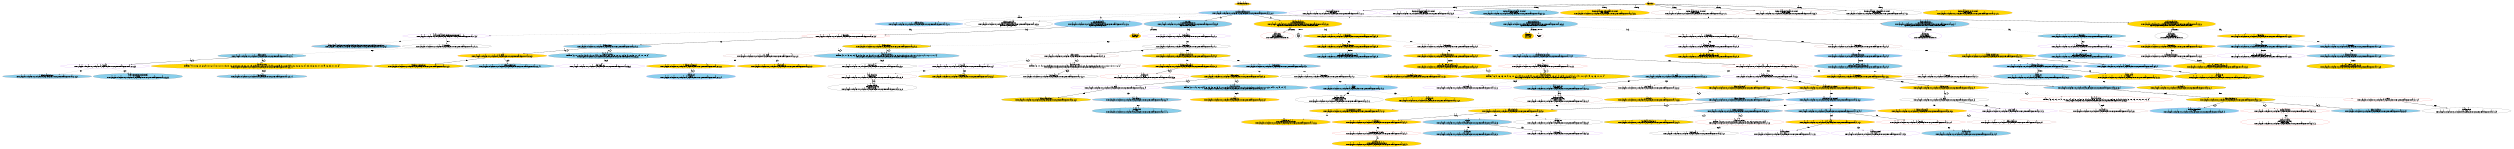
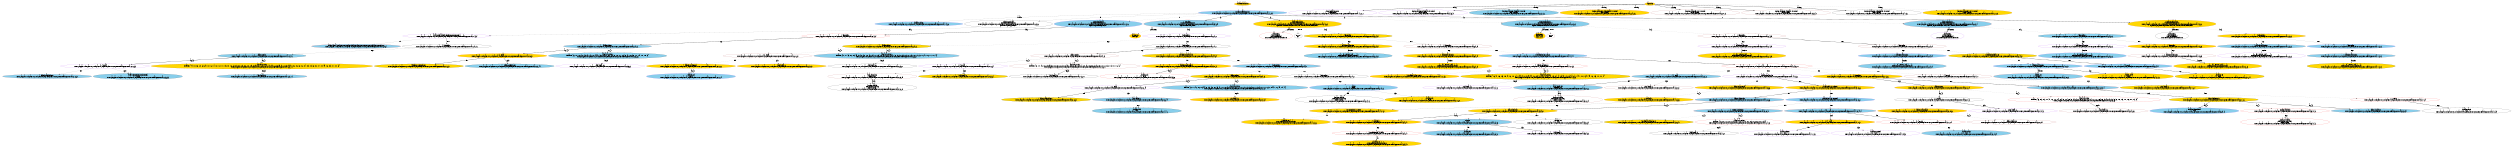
(1299, 36) -> (1298, 36)
